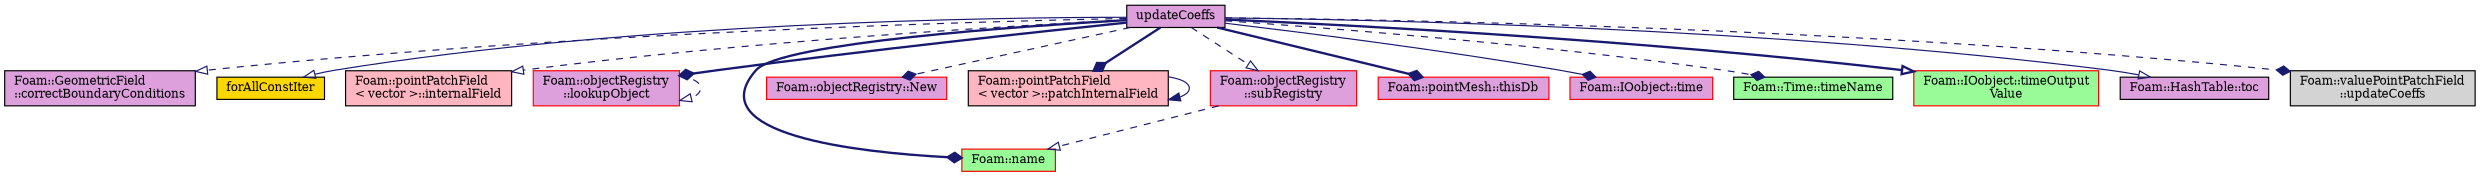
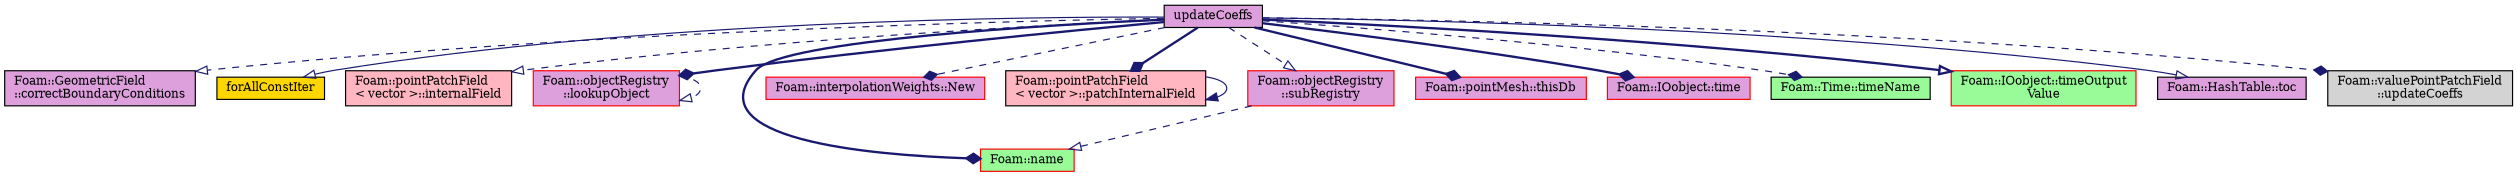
(1404, 46) -> (1441, 46)
(857, 88) -> (875, 88)
